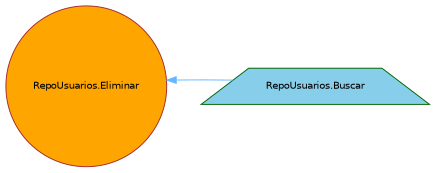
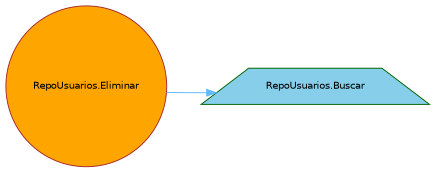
(204, 80) -> (187, 93)
